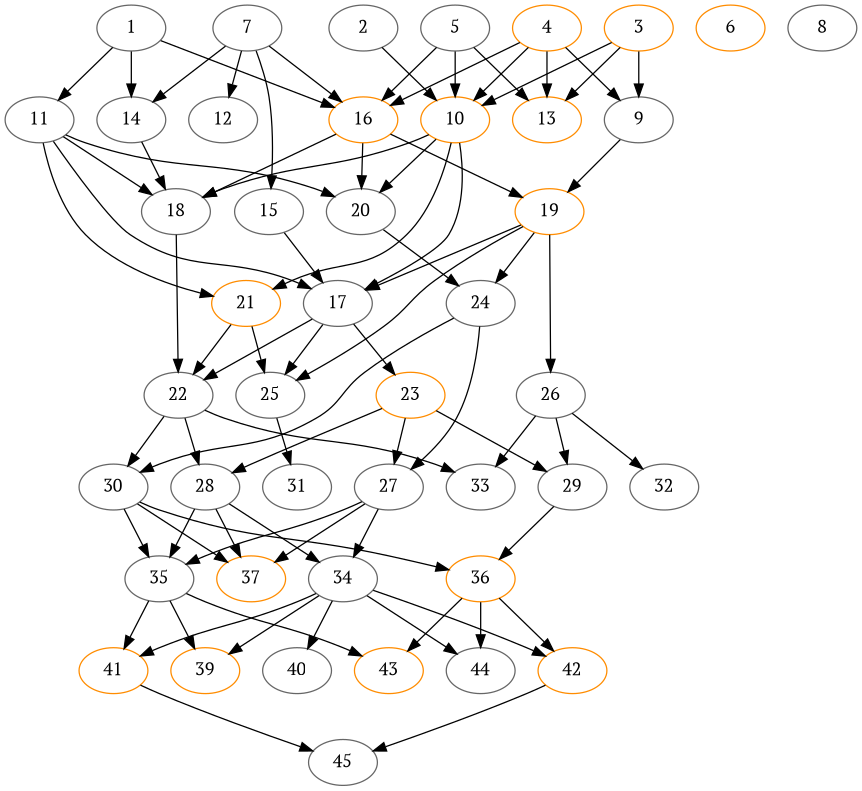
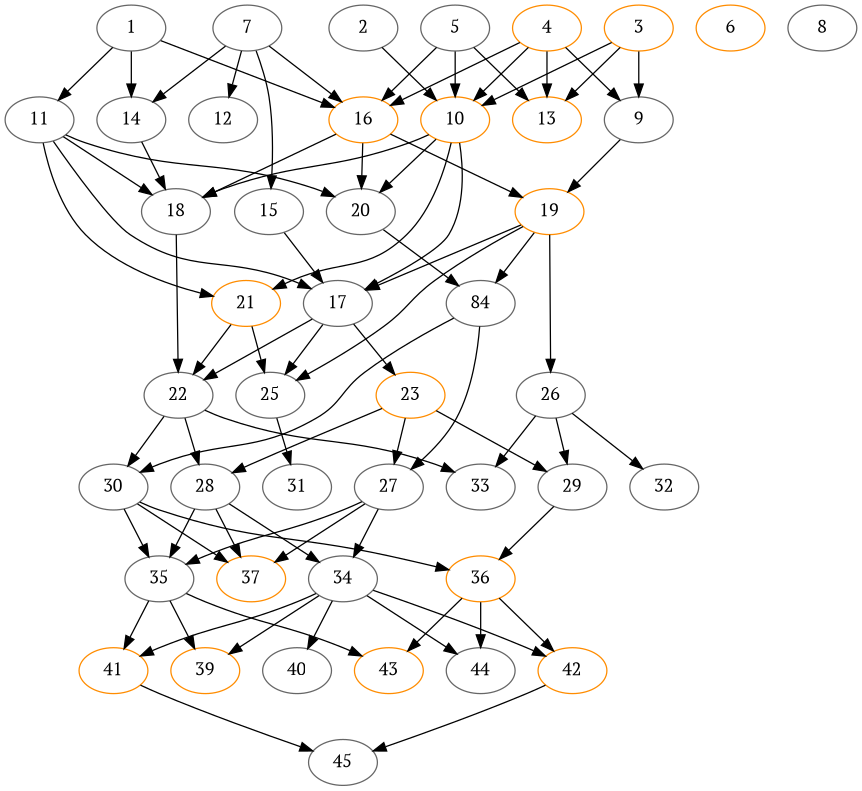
(481, 303) -> (481, 303)
